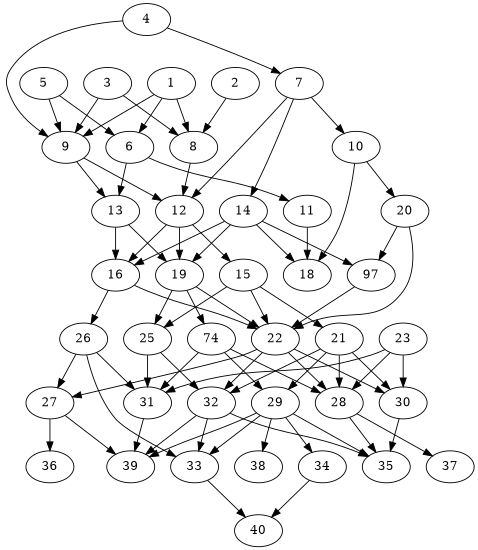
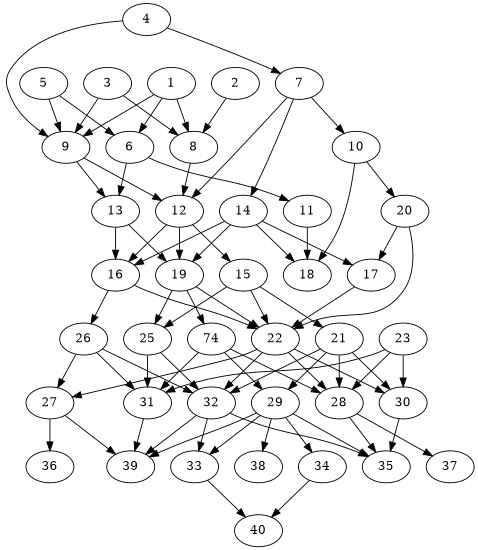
(371, 275) -> (371, 275)
(113, 415) -> (141, 368)
